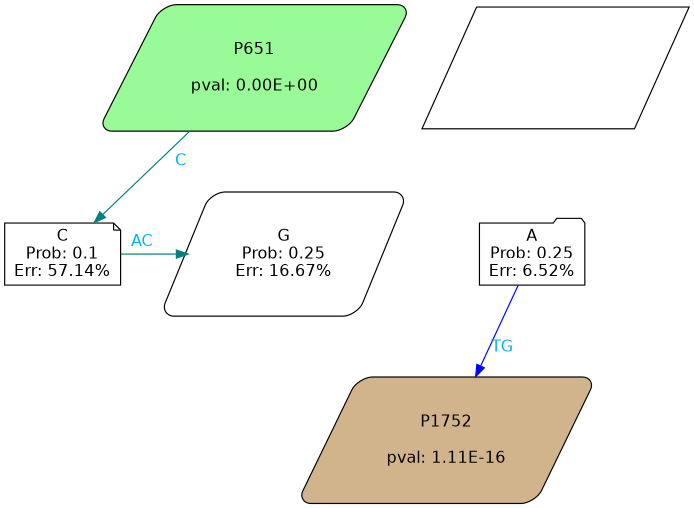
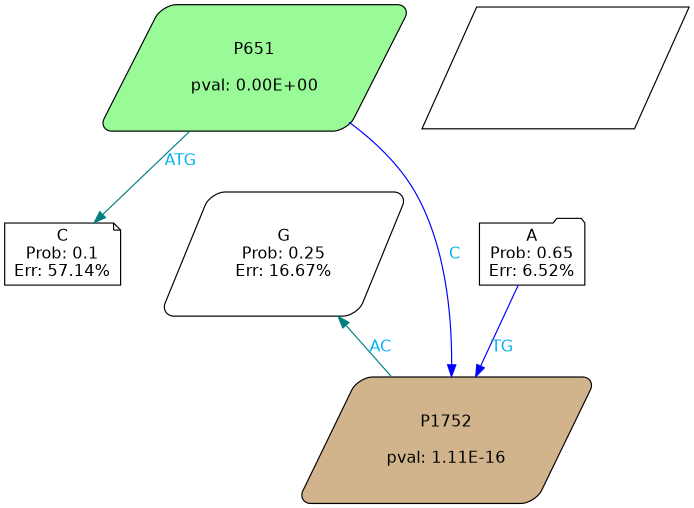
(181, 161) -> (181, 161)
none -> (432, 229)
(149, 254) -> (369, 351)
(532, 254) -> (532, 254)
